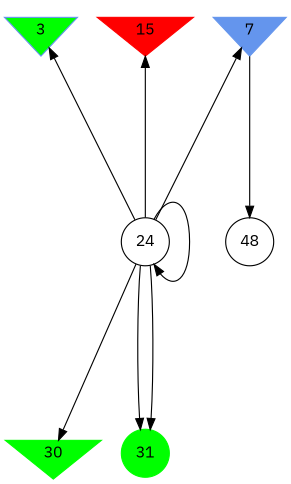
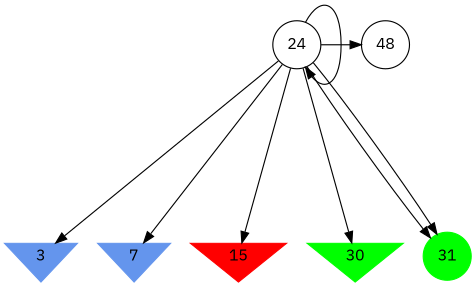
(41, 30) -> (41, 256)
(250, 131) -> (334, 45)
